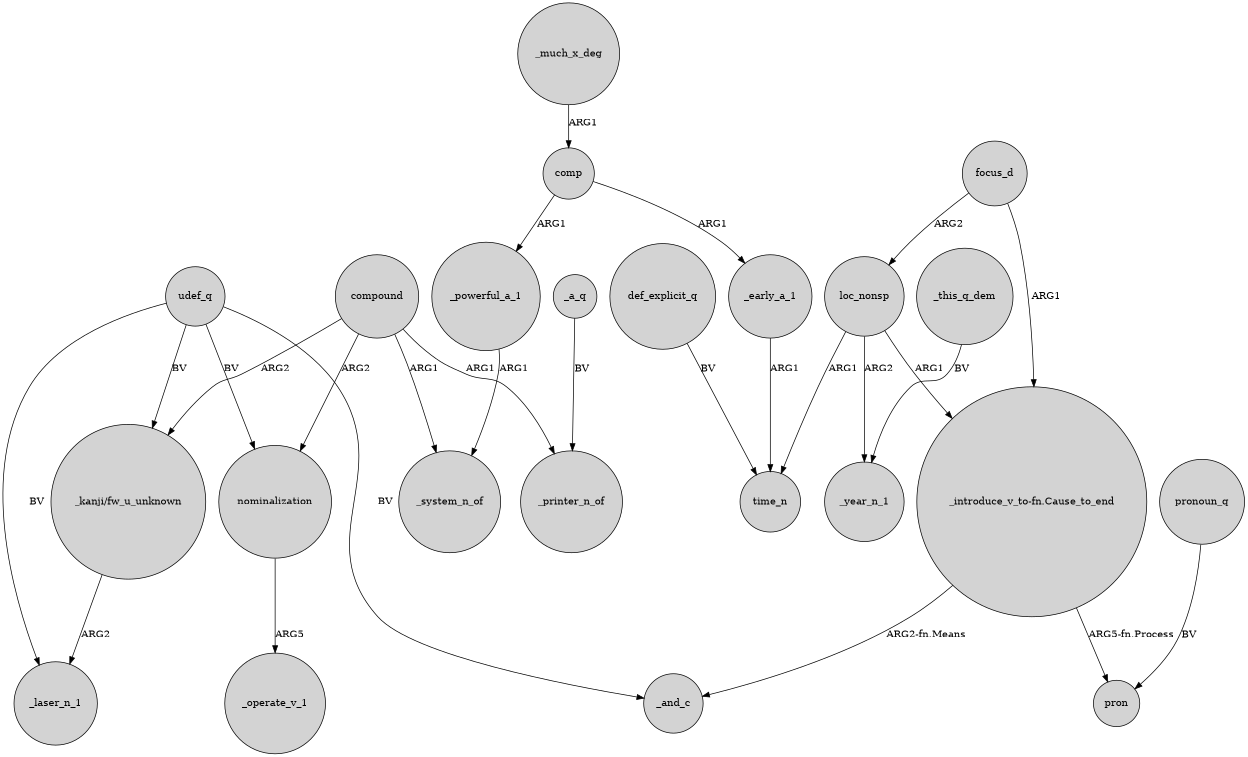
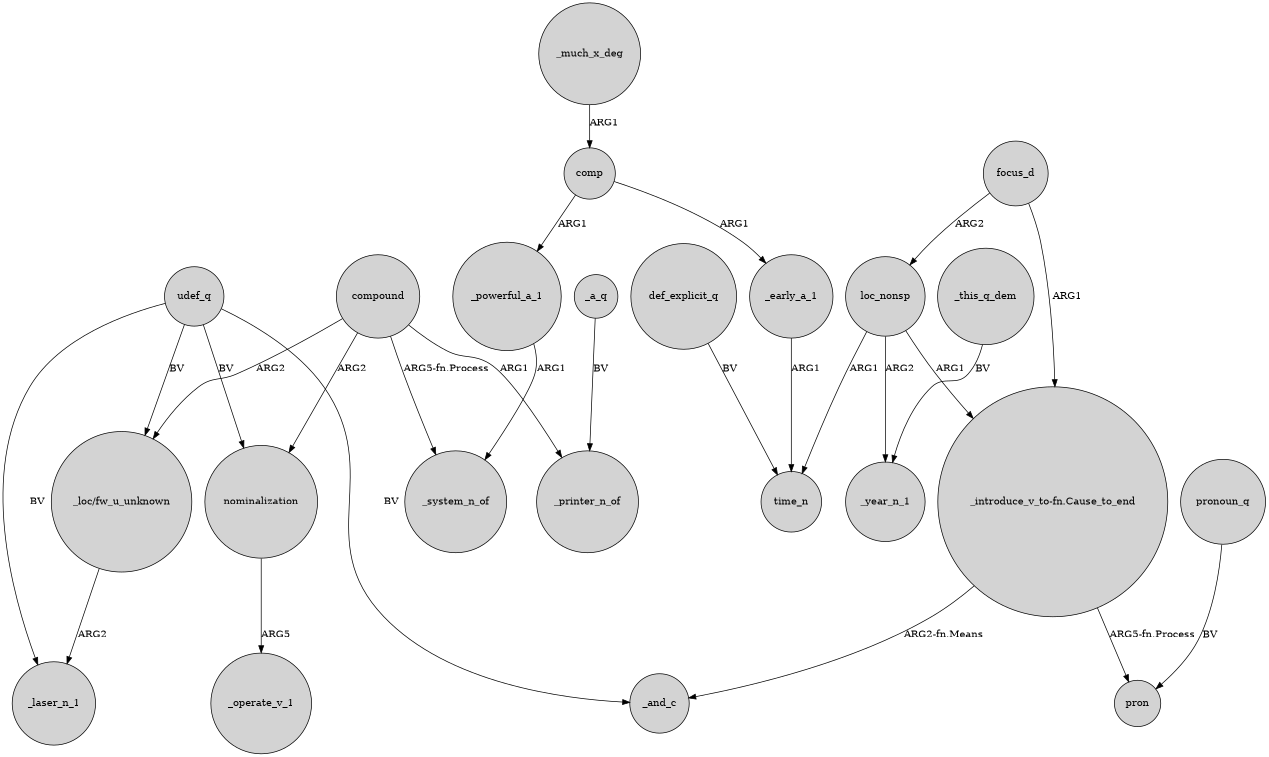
(424, 369) -> (446, 369)
(128, 502) -> (122, 502)
